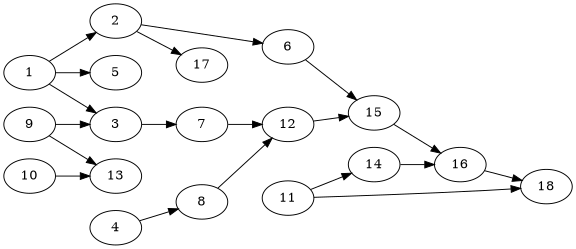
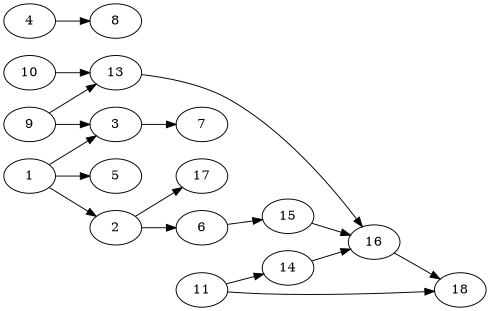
none -> (264, 123)
(288, 124) -> none
